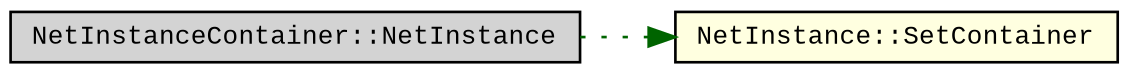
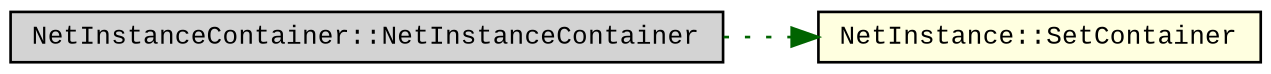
(295, 37) -> (367, 37)
